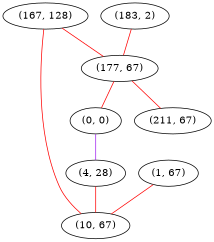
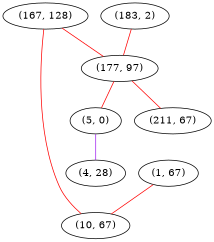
(120, 68) -> (120, 68)
(96, 121) -> (96, 121)
(96, 199) -> none
